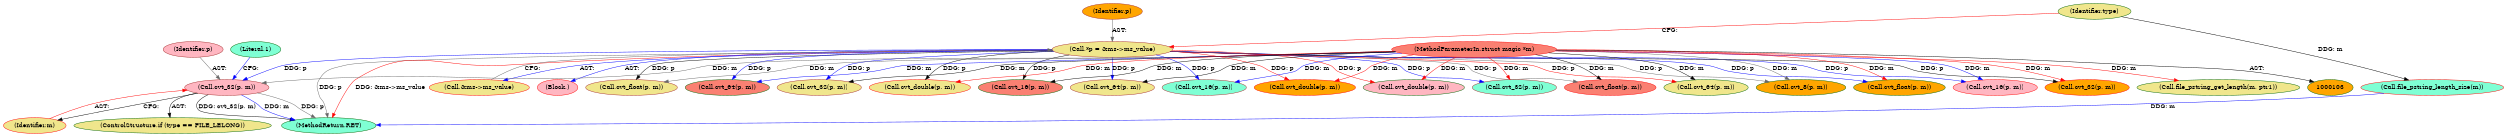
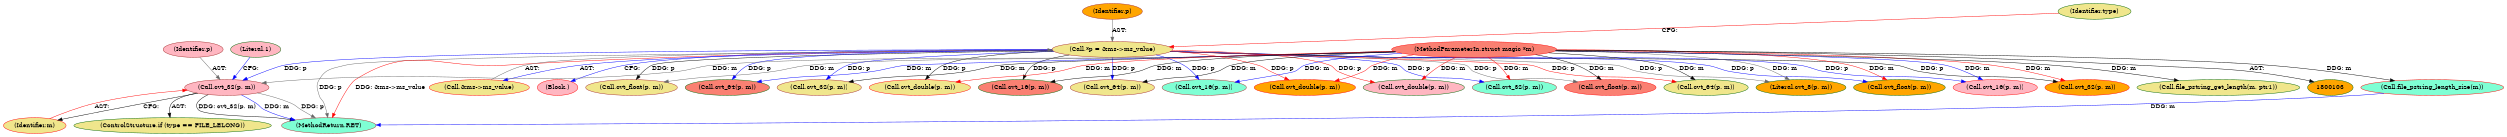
(2263, 45) -> (1974, 55)
(256, 49) -> (256, 49)
(1989, 62) -> (1989, 62)
(534, 68) -> (534, 68)
(633, 68) -> (633, 68)
(1801, 88) -> (1801, 88)
(2330, 88) -> (2330, 88)
(329, 126) -> (329, 126)
